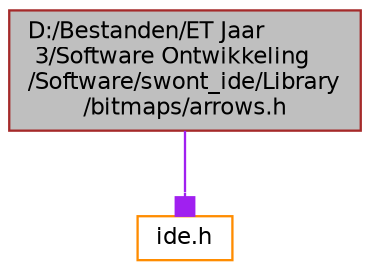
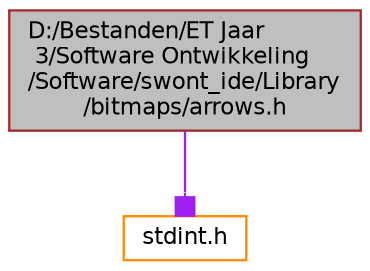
(185, 238) -> (185, 238)
